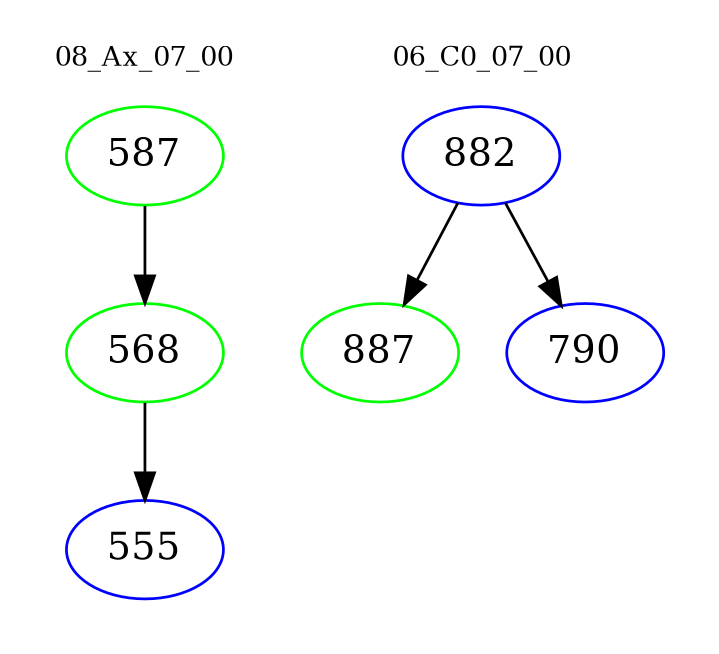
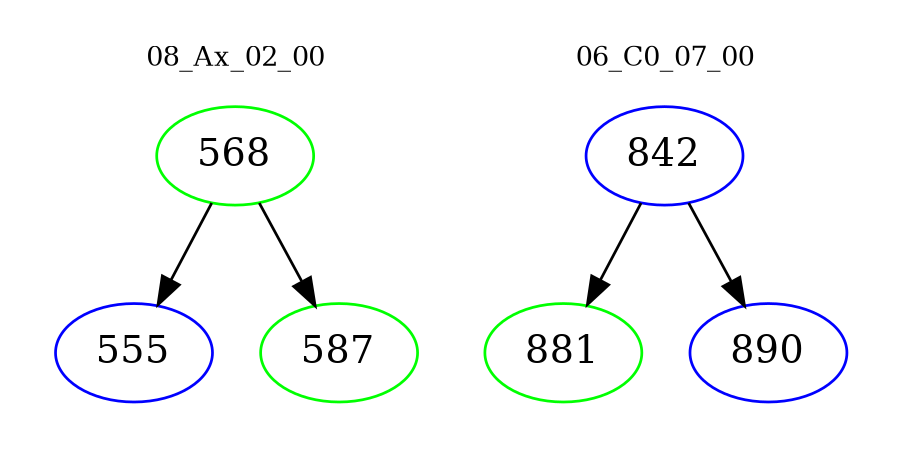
(145, 59) -> (237, 59)
(481, 156) -> (665, 156)
(145, 241) -> (280, 242)
(380, 353) -> (563, 353)
(585, 353) -> (768, 353)
